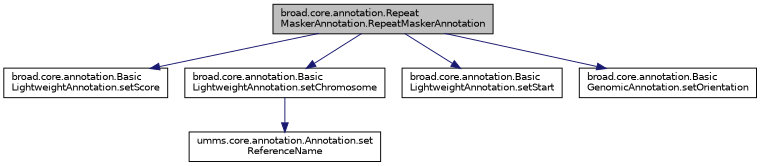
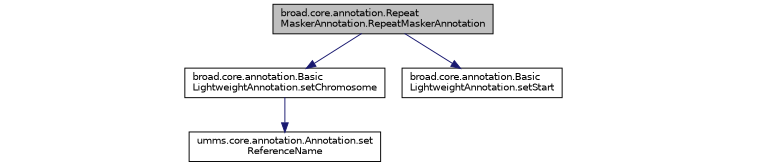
(86, 83) -> none
(668, 83) -> none
